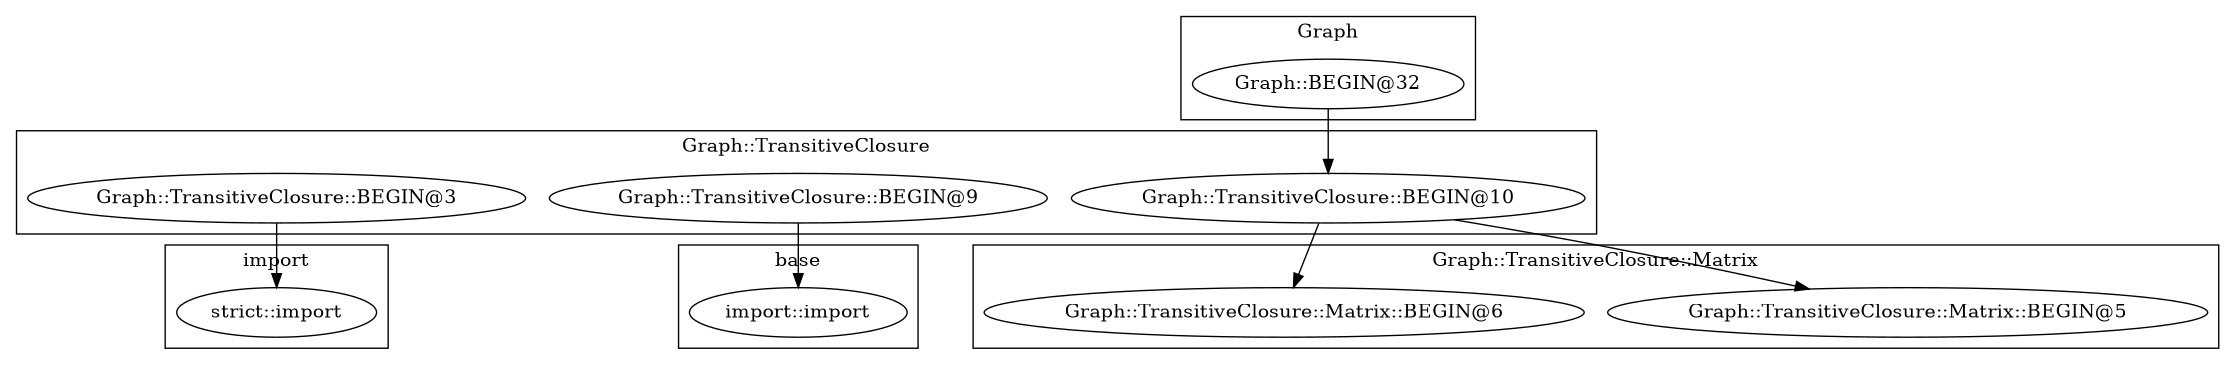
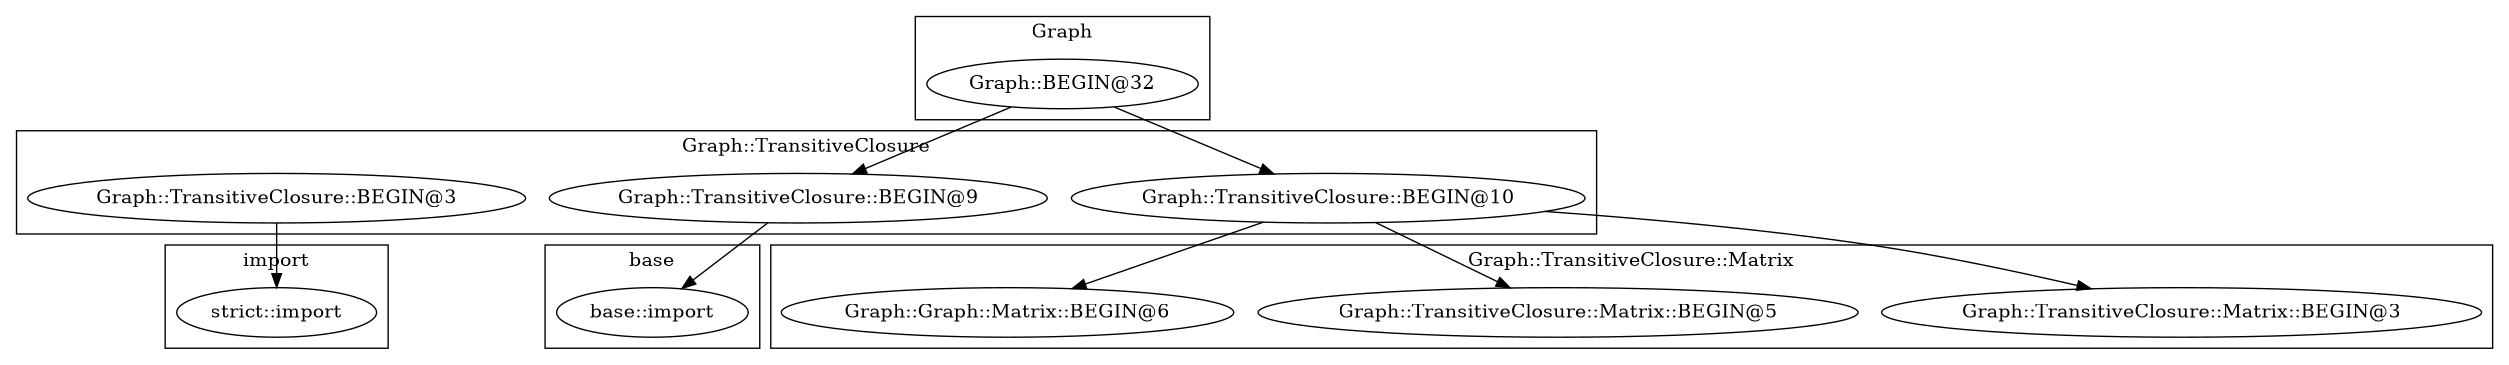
none -> (935, 139)
(798, 312) -> (652, 312)
(1284, 312) -> (1008, 312)
none -> (2182, 312)
